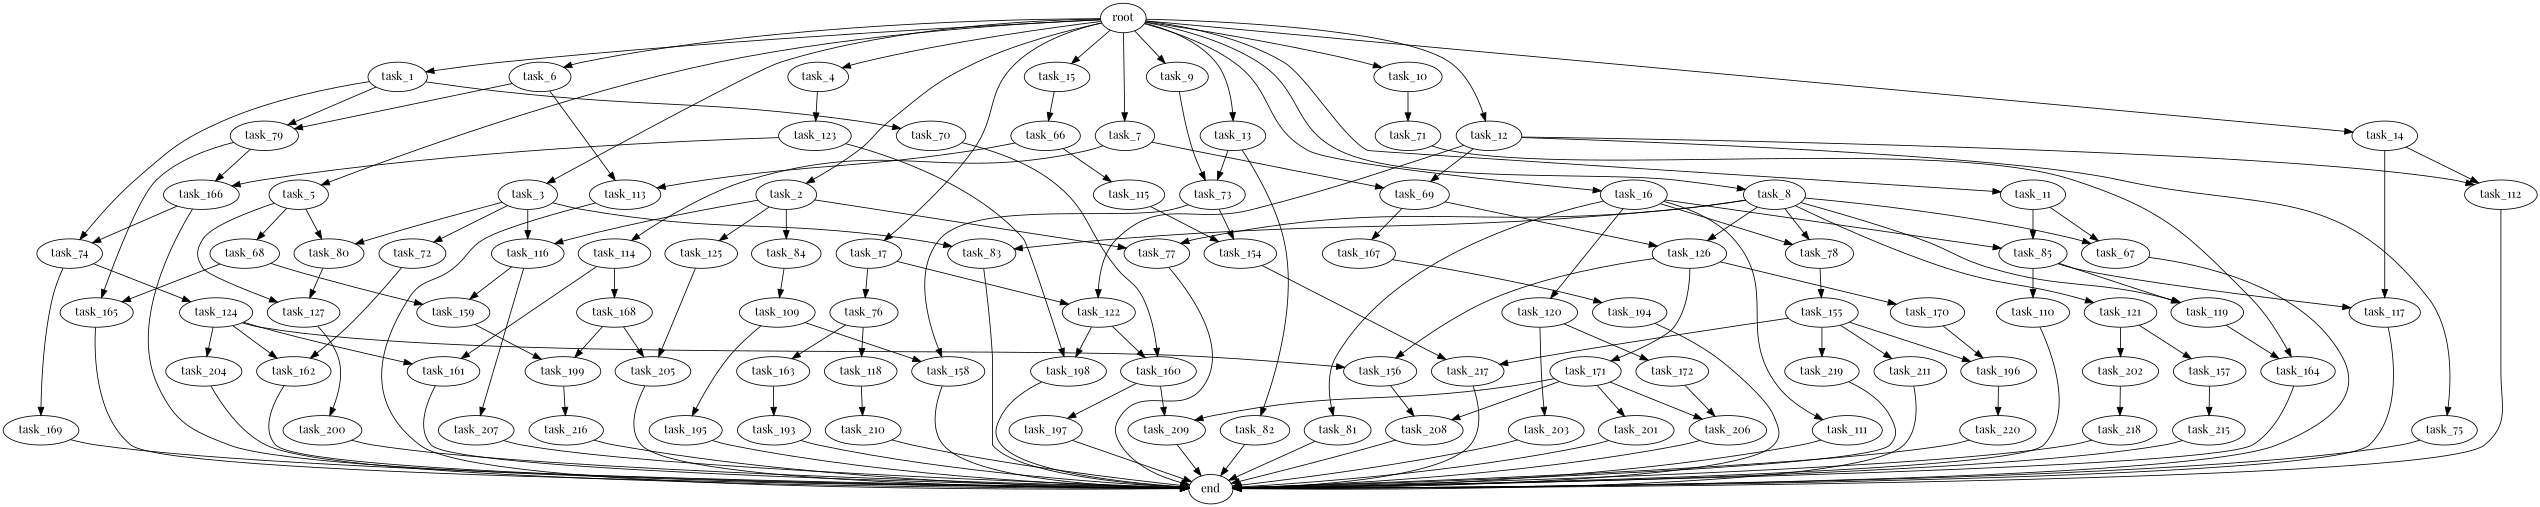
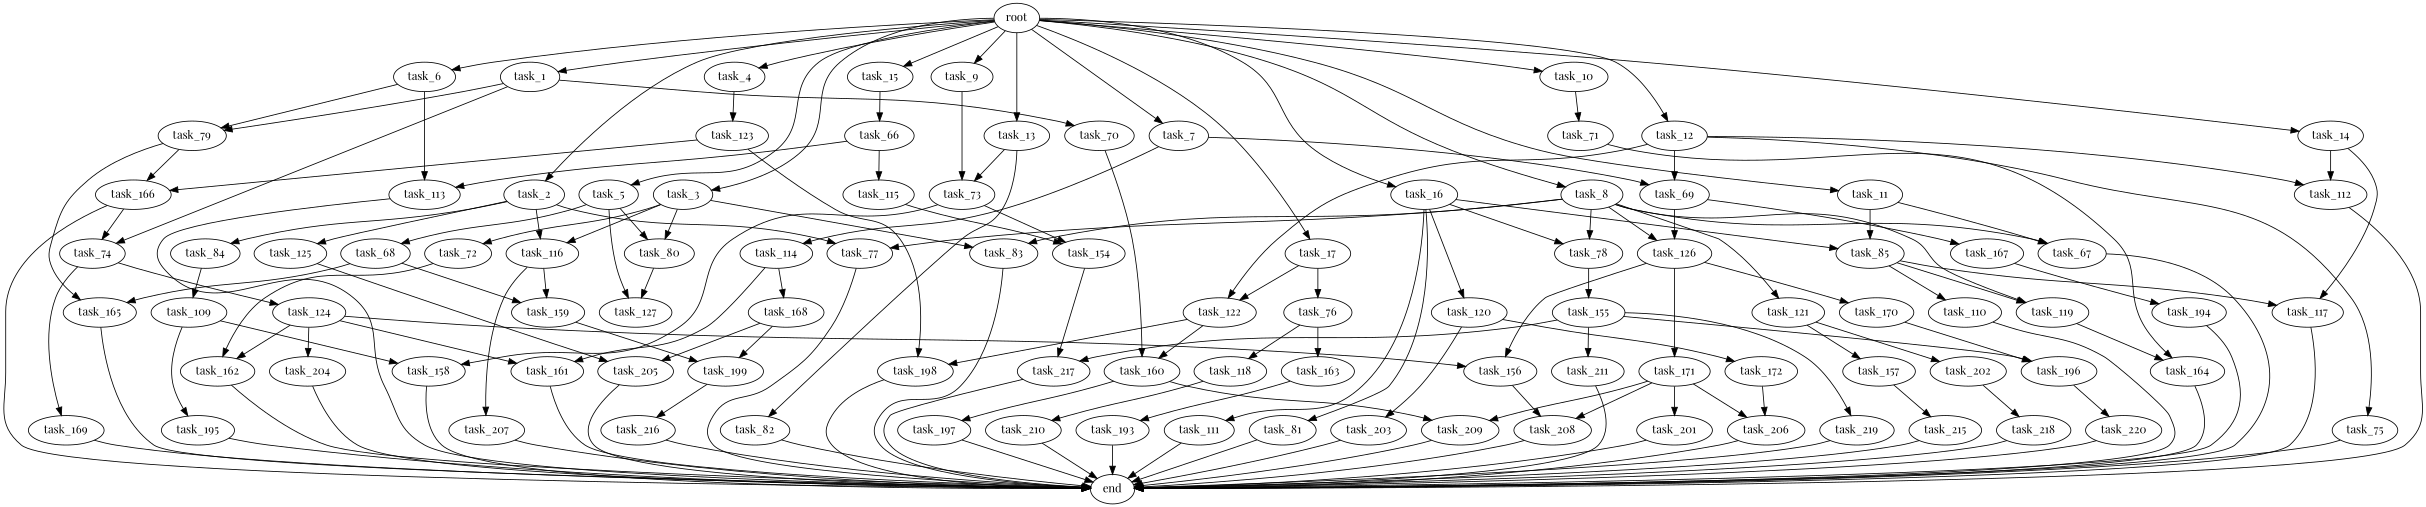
(322, 430) -> none
